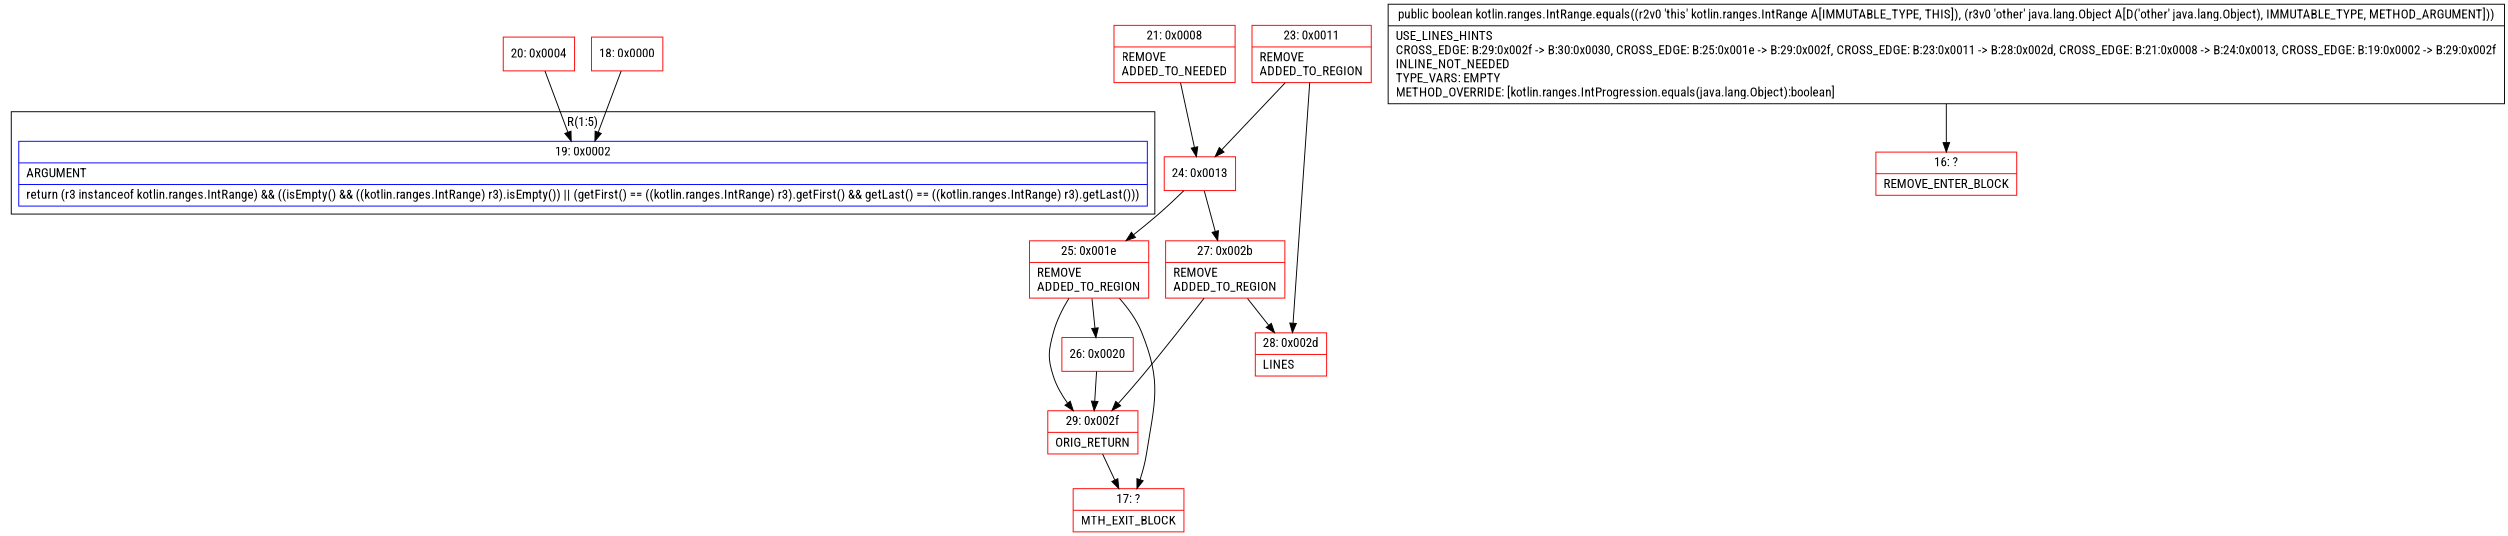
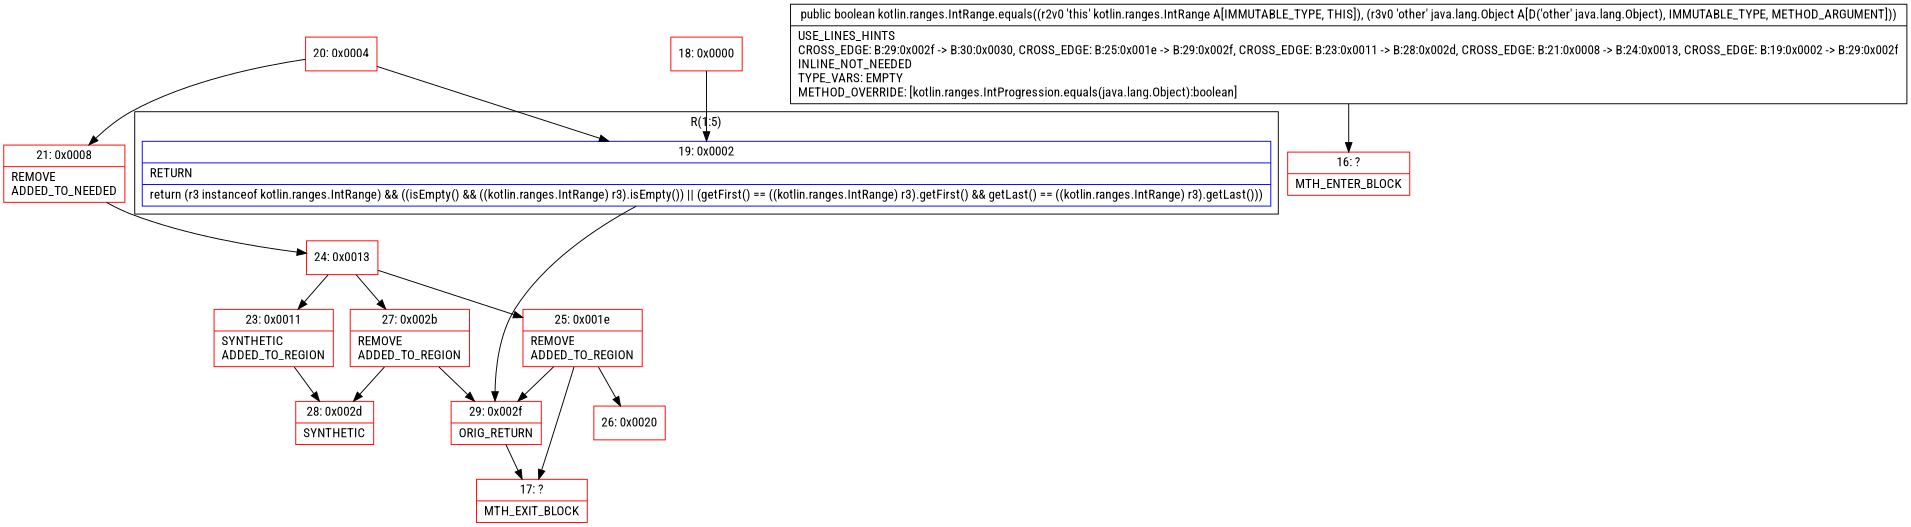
(1282, 57) -> (253, 341)
none -> (195, 85)
(1253, 116) -> (316, 288)
(57, 173) -> (171, 173)
(1946, 184) -> (1349, 184)
(1279, 365) -> (335, 433)
(1096, 386) -> (538, 280)
